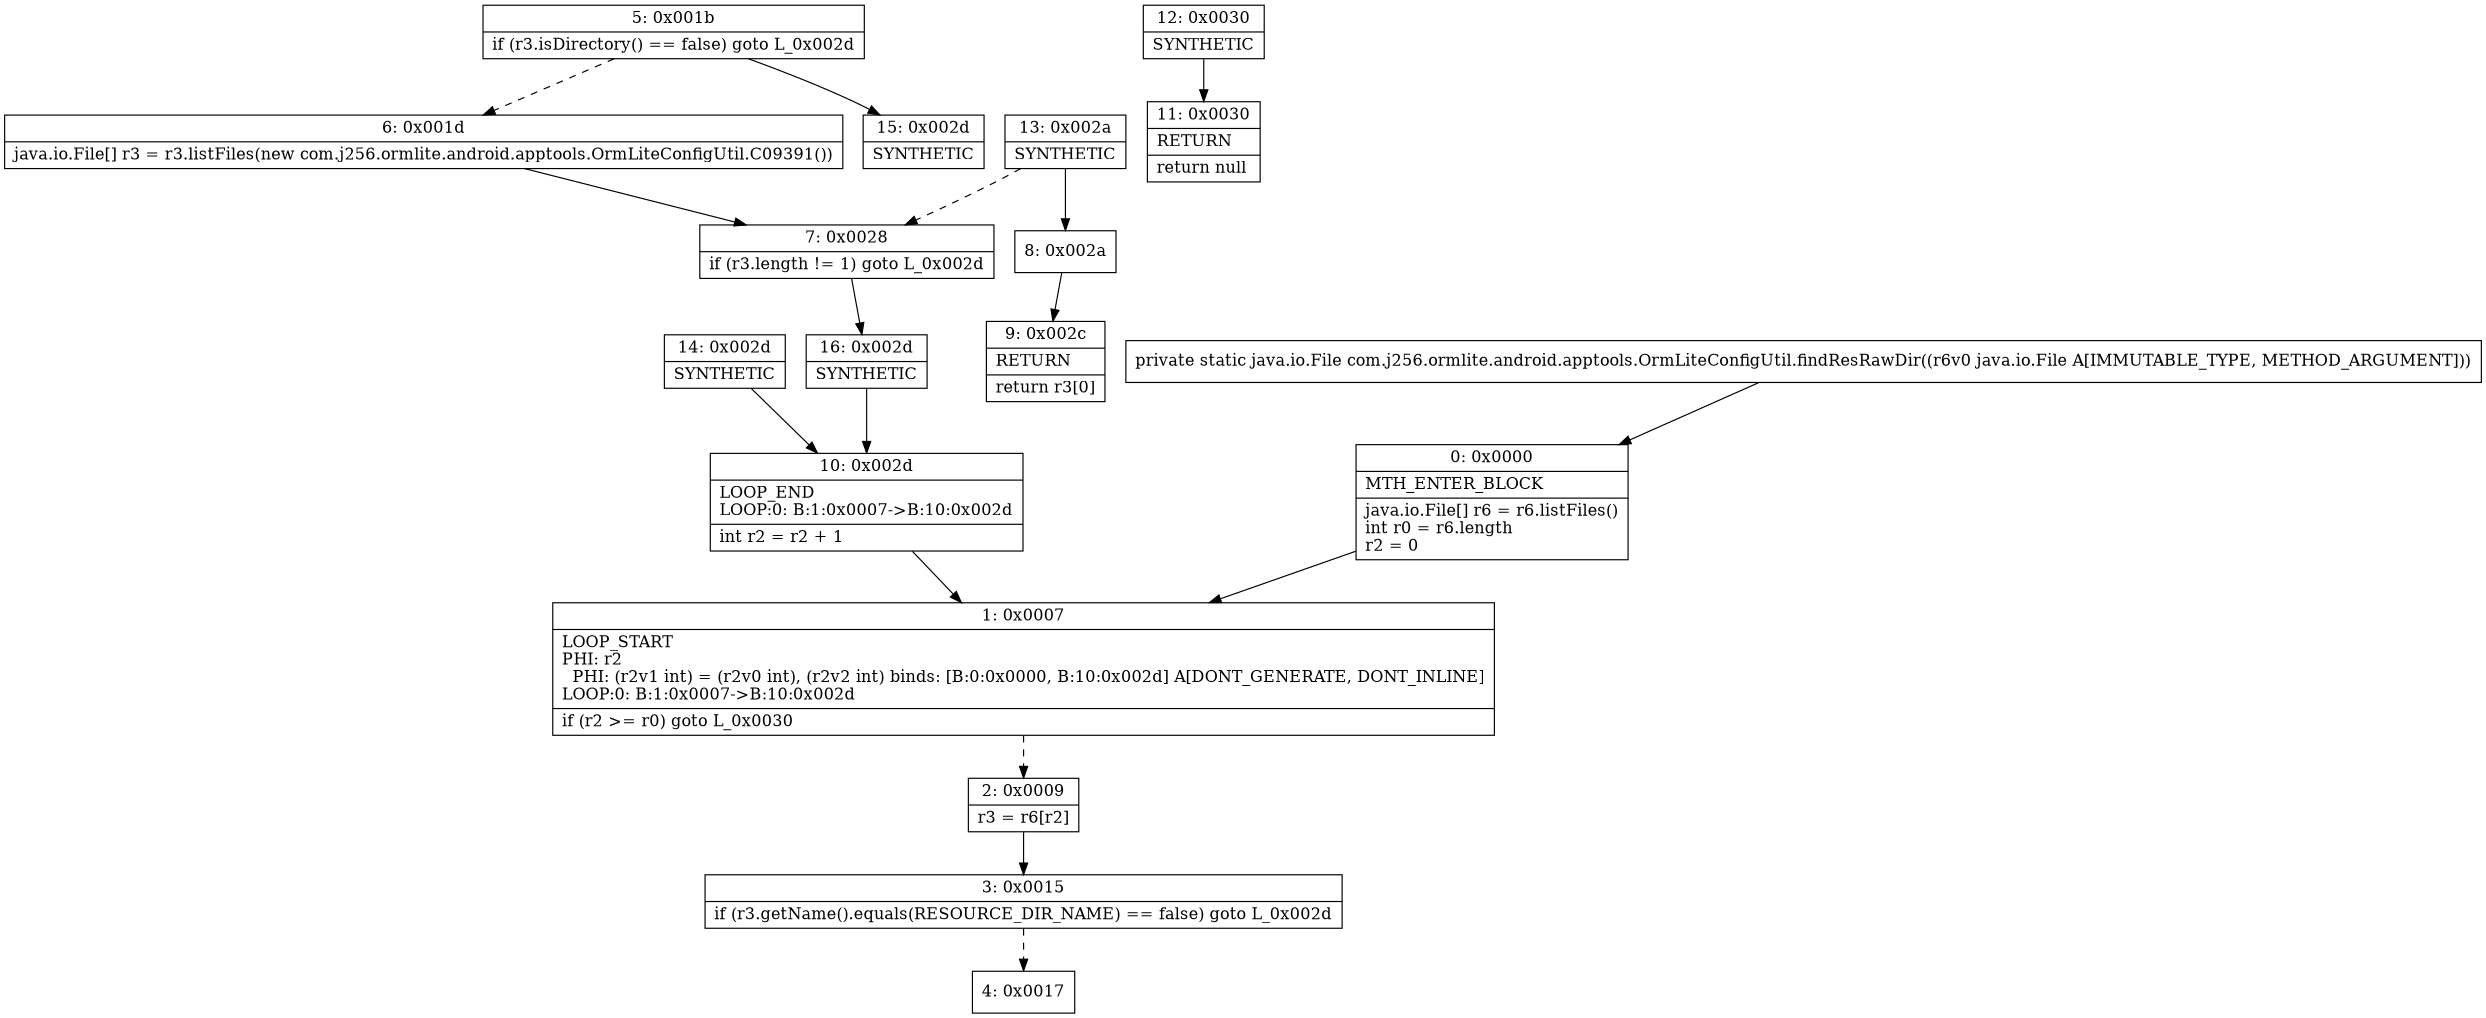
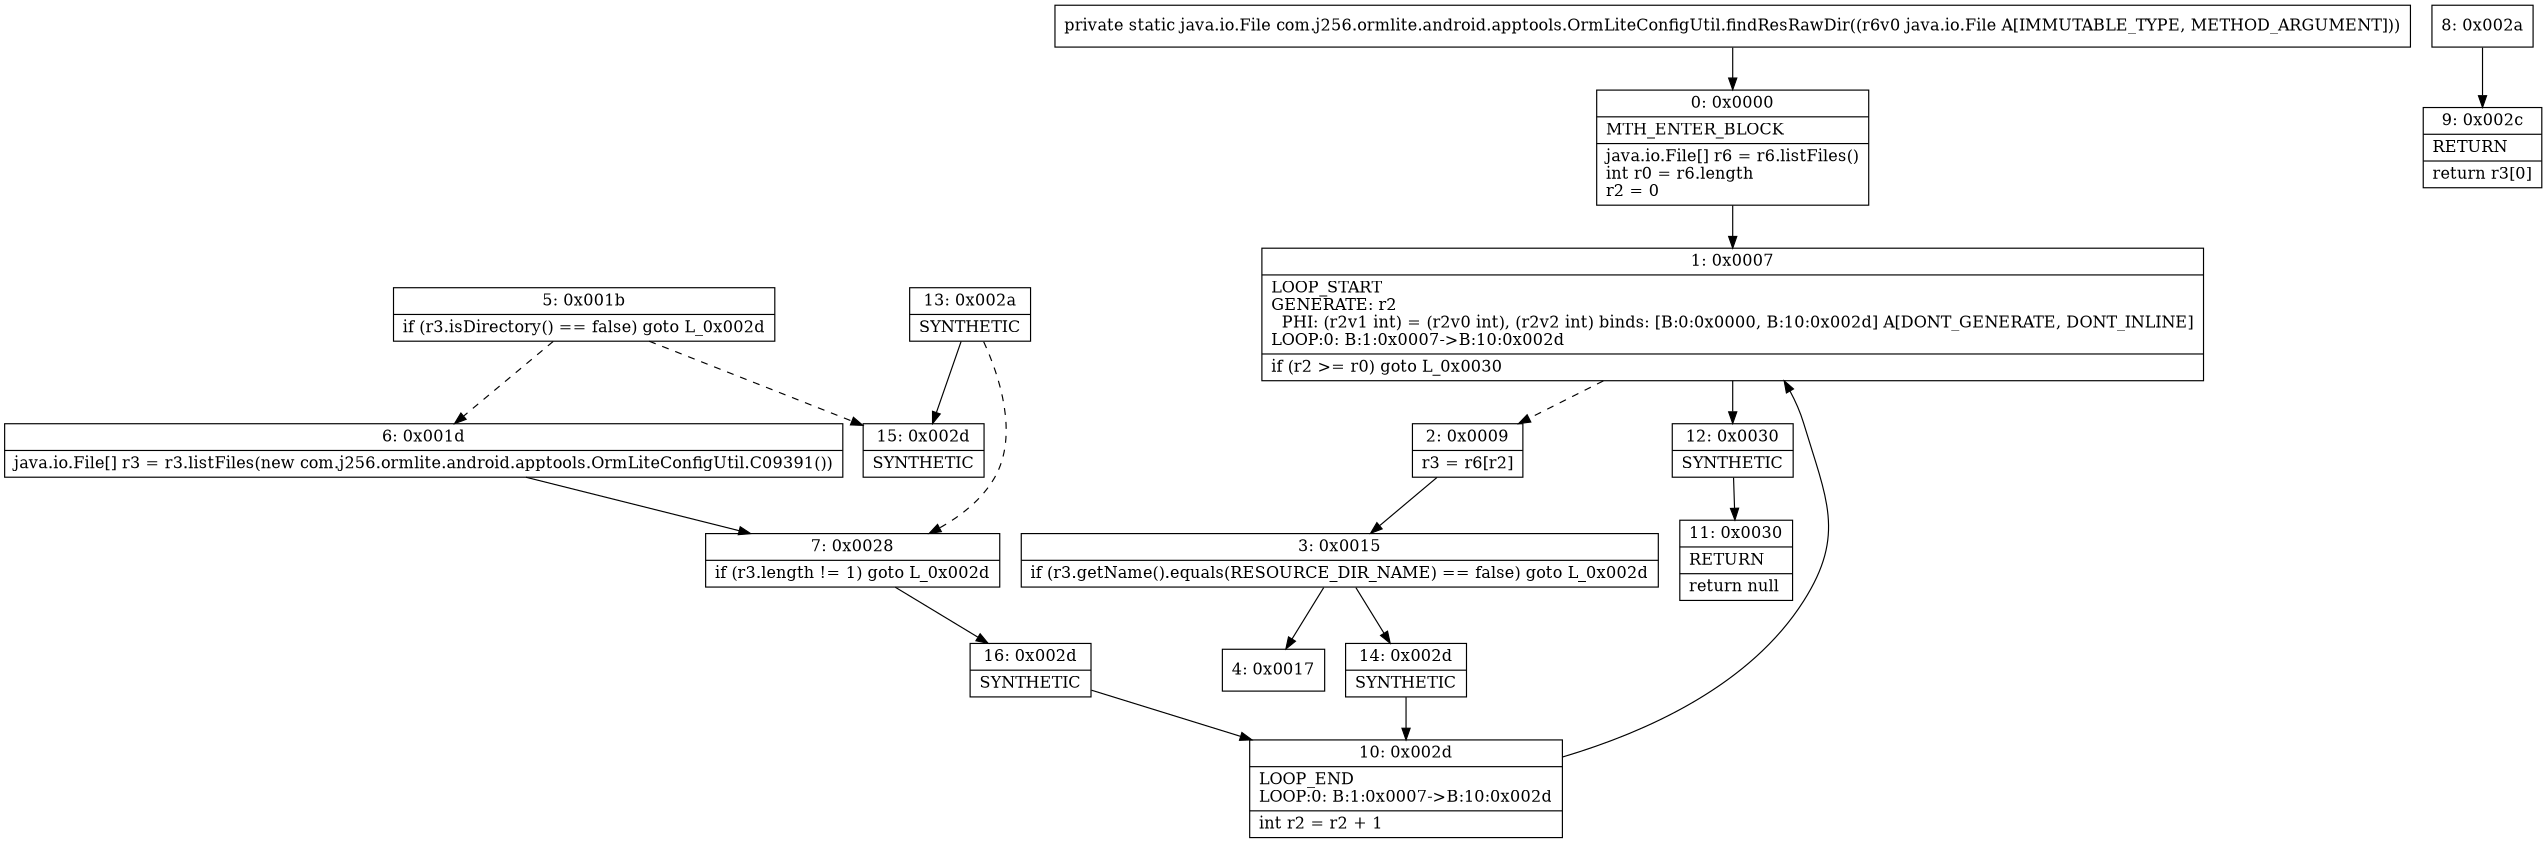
(809, 82) -> (751, 381)
(1065, 194) -> (949, 377)
none -> (1733, 396)
none -> (1370, 610)
(595, 660) -> (1337, 305)
(1024, 944) -> (1308, 613)
